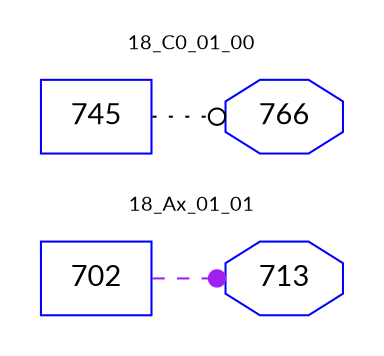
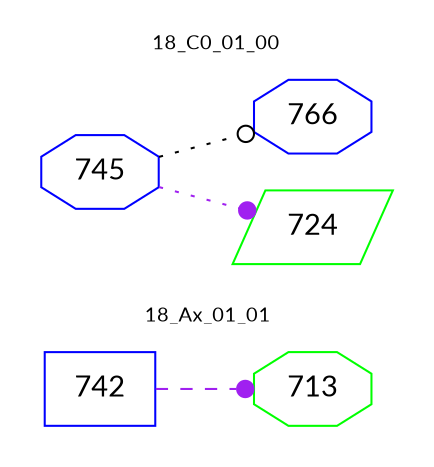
(96, 117) -> (100, 172)
none -> (313, 227)
(96, 278) -> (100, 389)
(284, 278) -> (313, 389)
